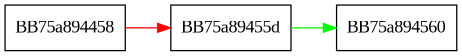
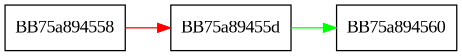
(65, 28) -> (65, 28)
